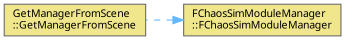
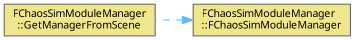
(75, 20) -> (80, 20)
